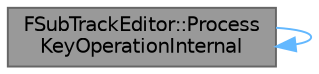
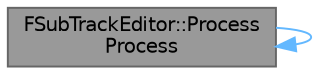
(142, 37) -> (142, 37)
